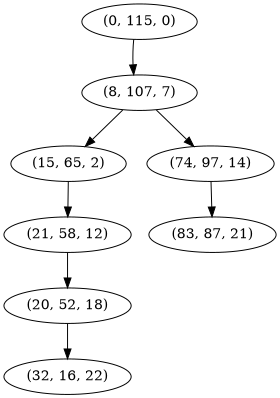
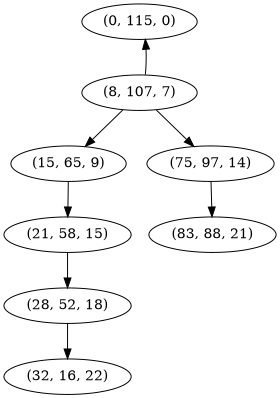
(133, 52) -> (146, 62)
(69, 164) -> (69, 164)
(211, 164) -> (211, 164)
(68, 235) -> (68, 235)
(213, 235) -> (213, 235)
(68, 306) -> (68, 306)
